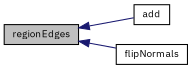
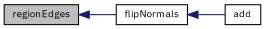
(112, 22) -> (212, 15)
